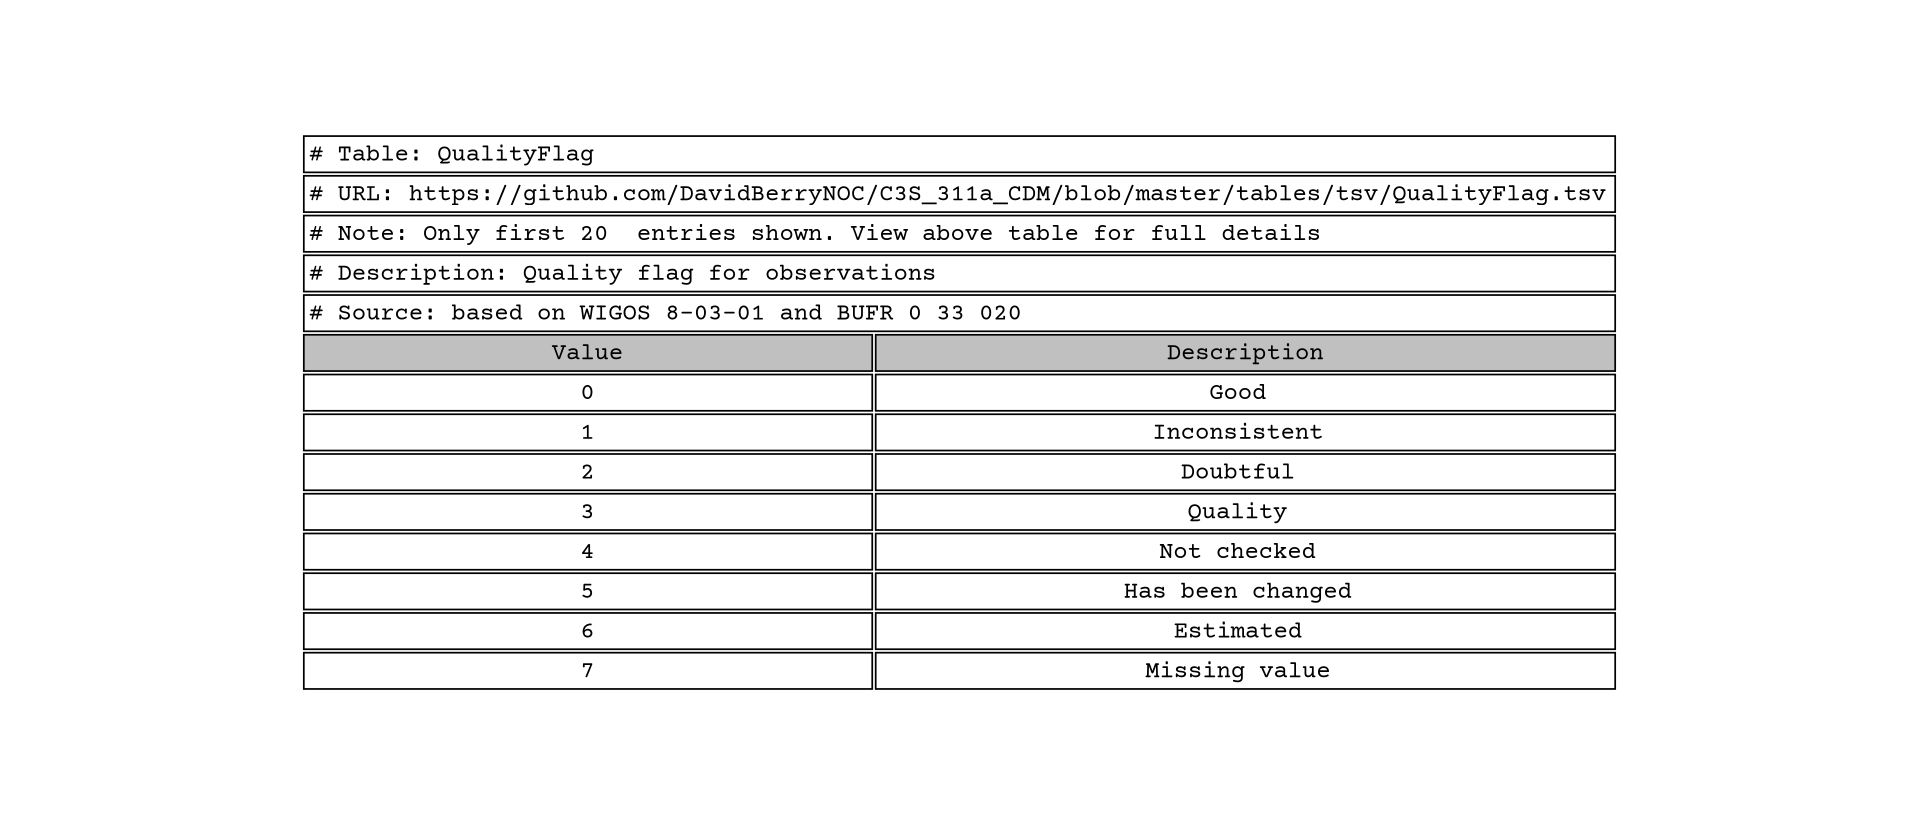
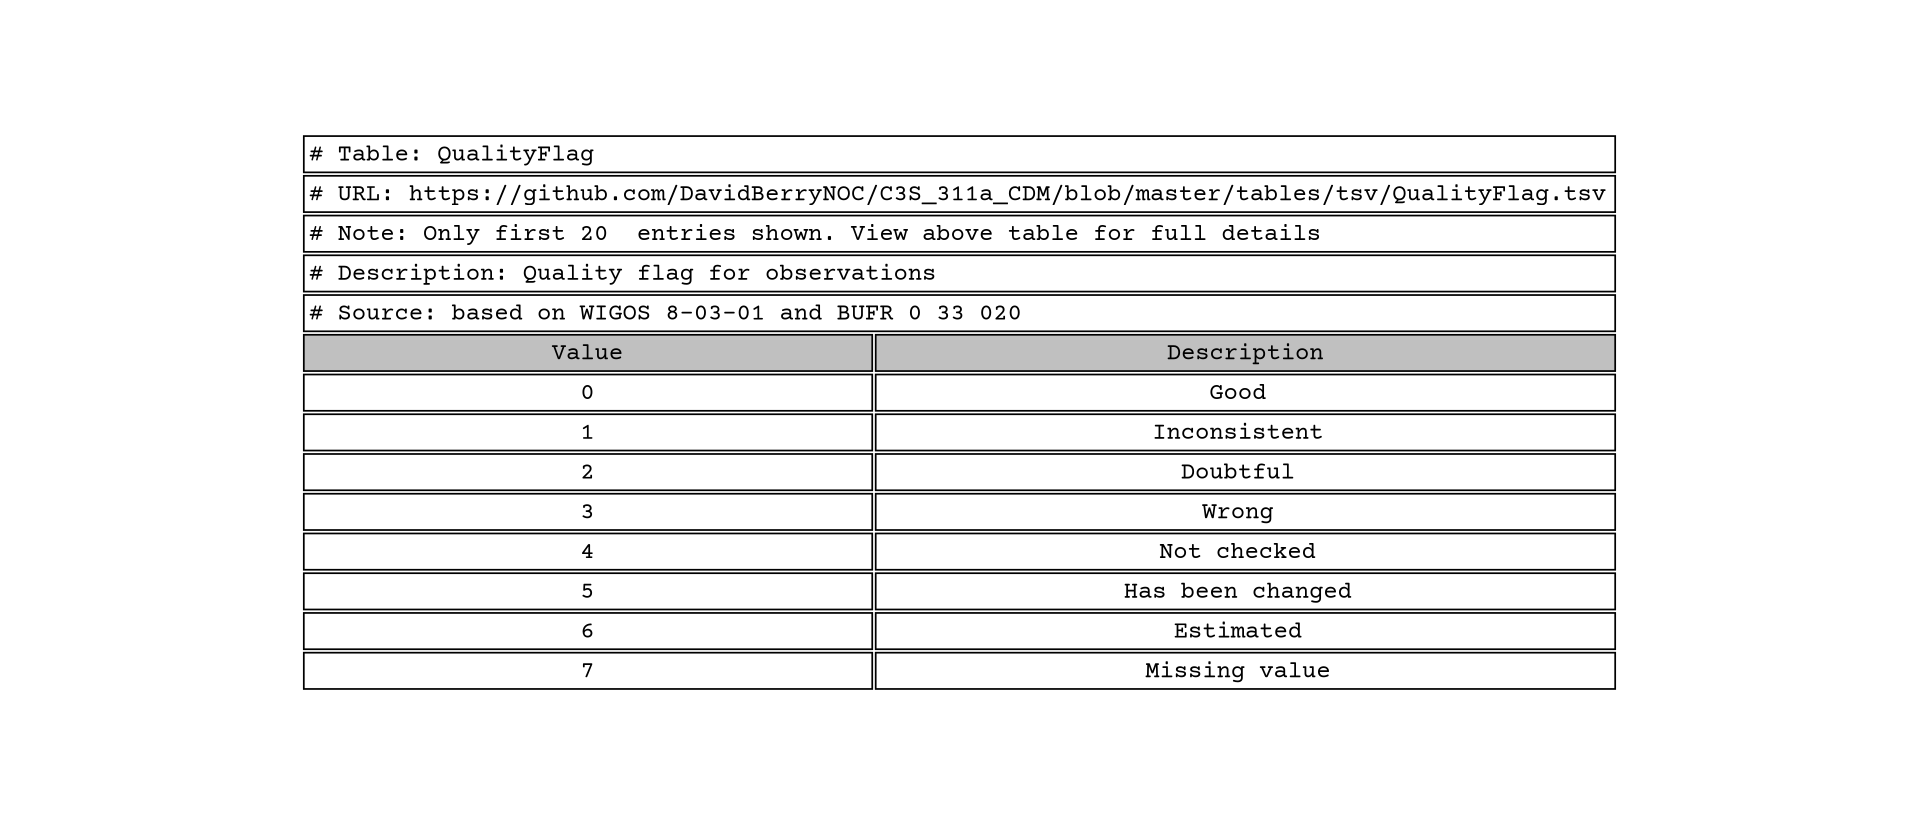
(1245, 511) -> (1245, 511)
